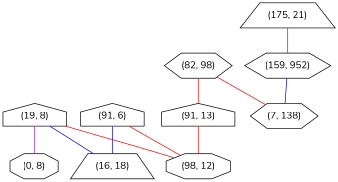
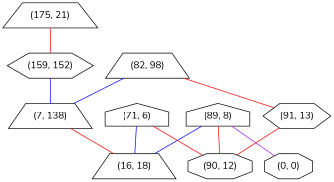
(198, 66) -> (147, 66)
(288, 66) -> (50, 66)
(241, 91) -> (99, 91)
(35, 116) -> (218, 116)
(112, 116) -> (137, 116)
(198, 116) -> (297, 116)
(284, 116) -> (50, 116)
none -> (92, 141)
(34, 166) -> (289, 166)
(198, 166) -> (220, 166)
